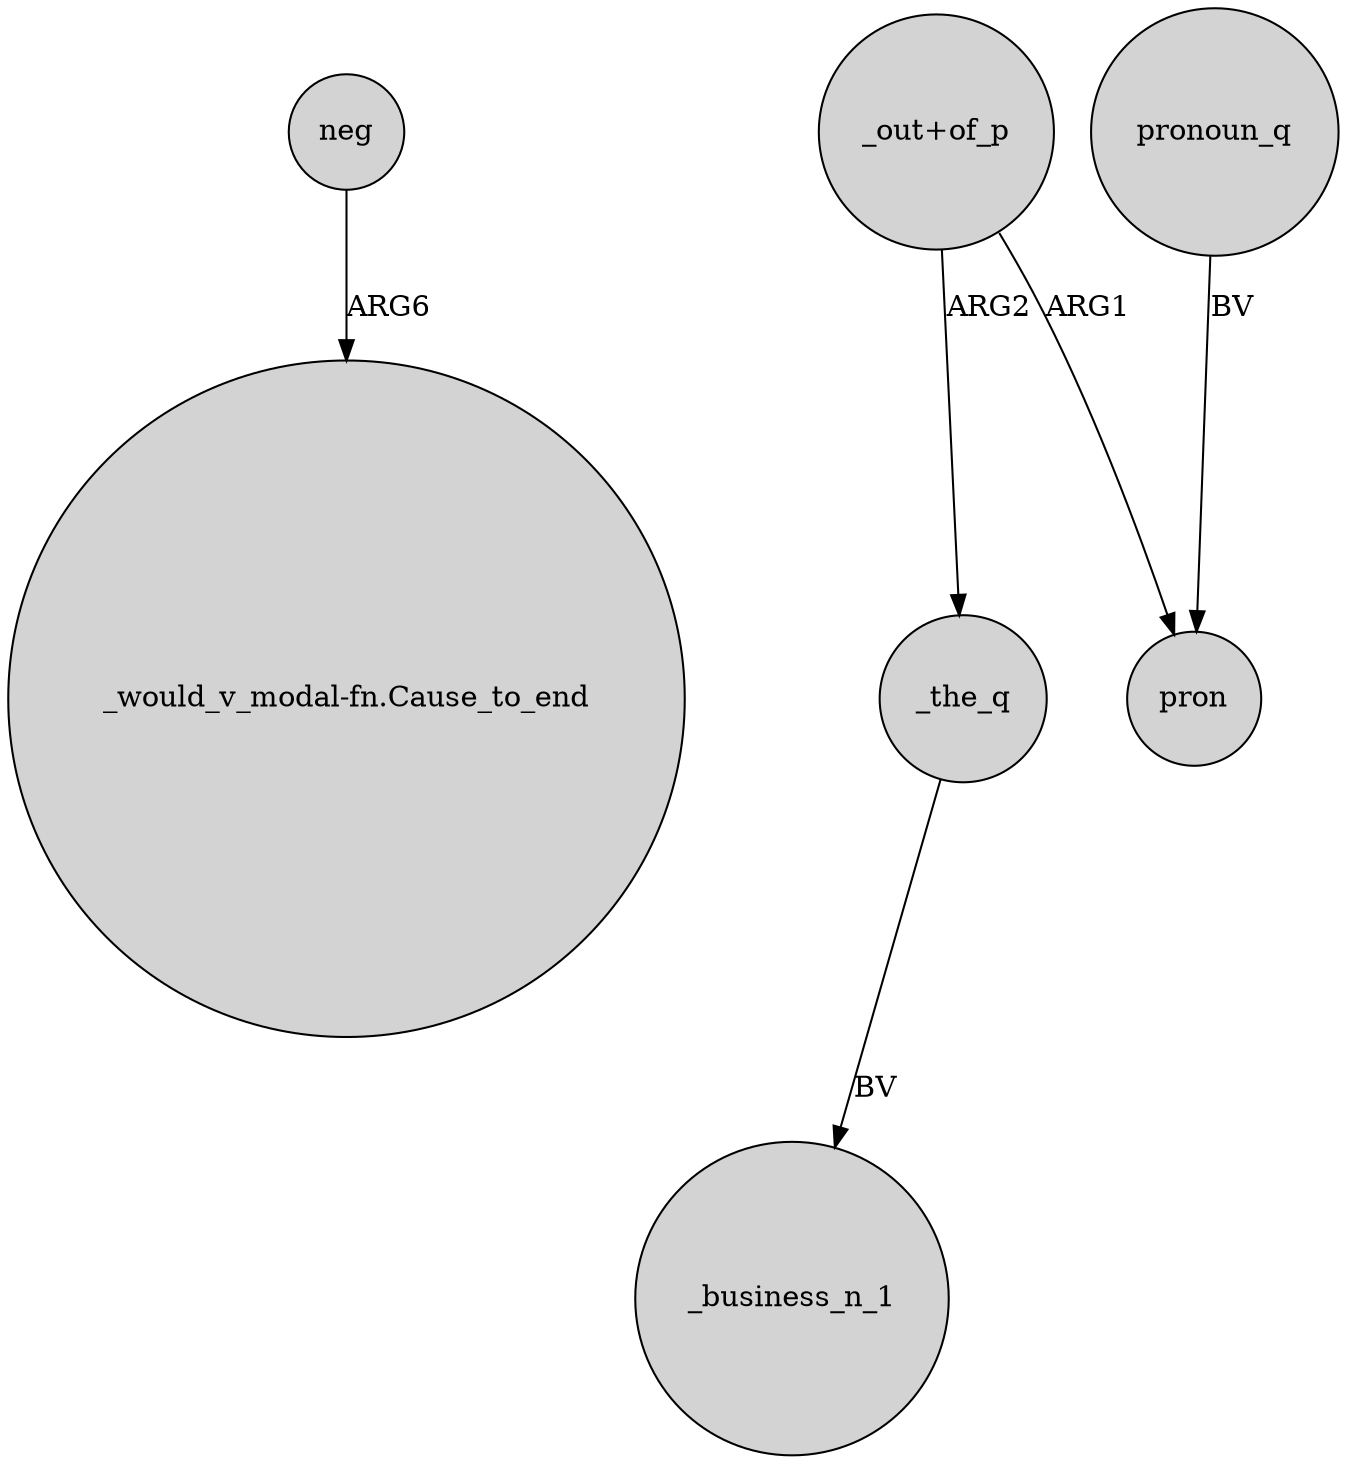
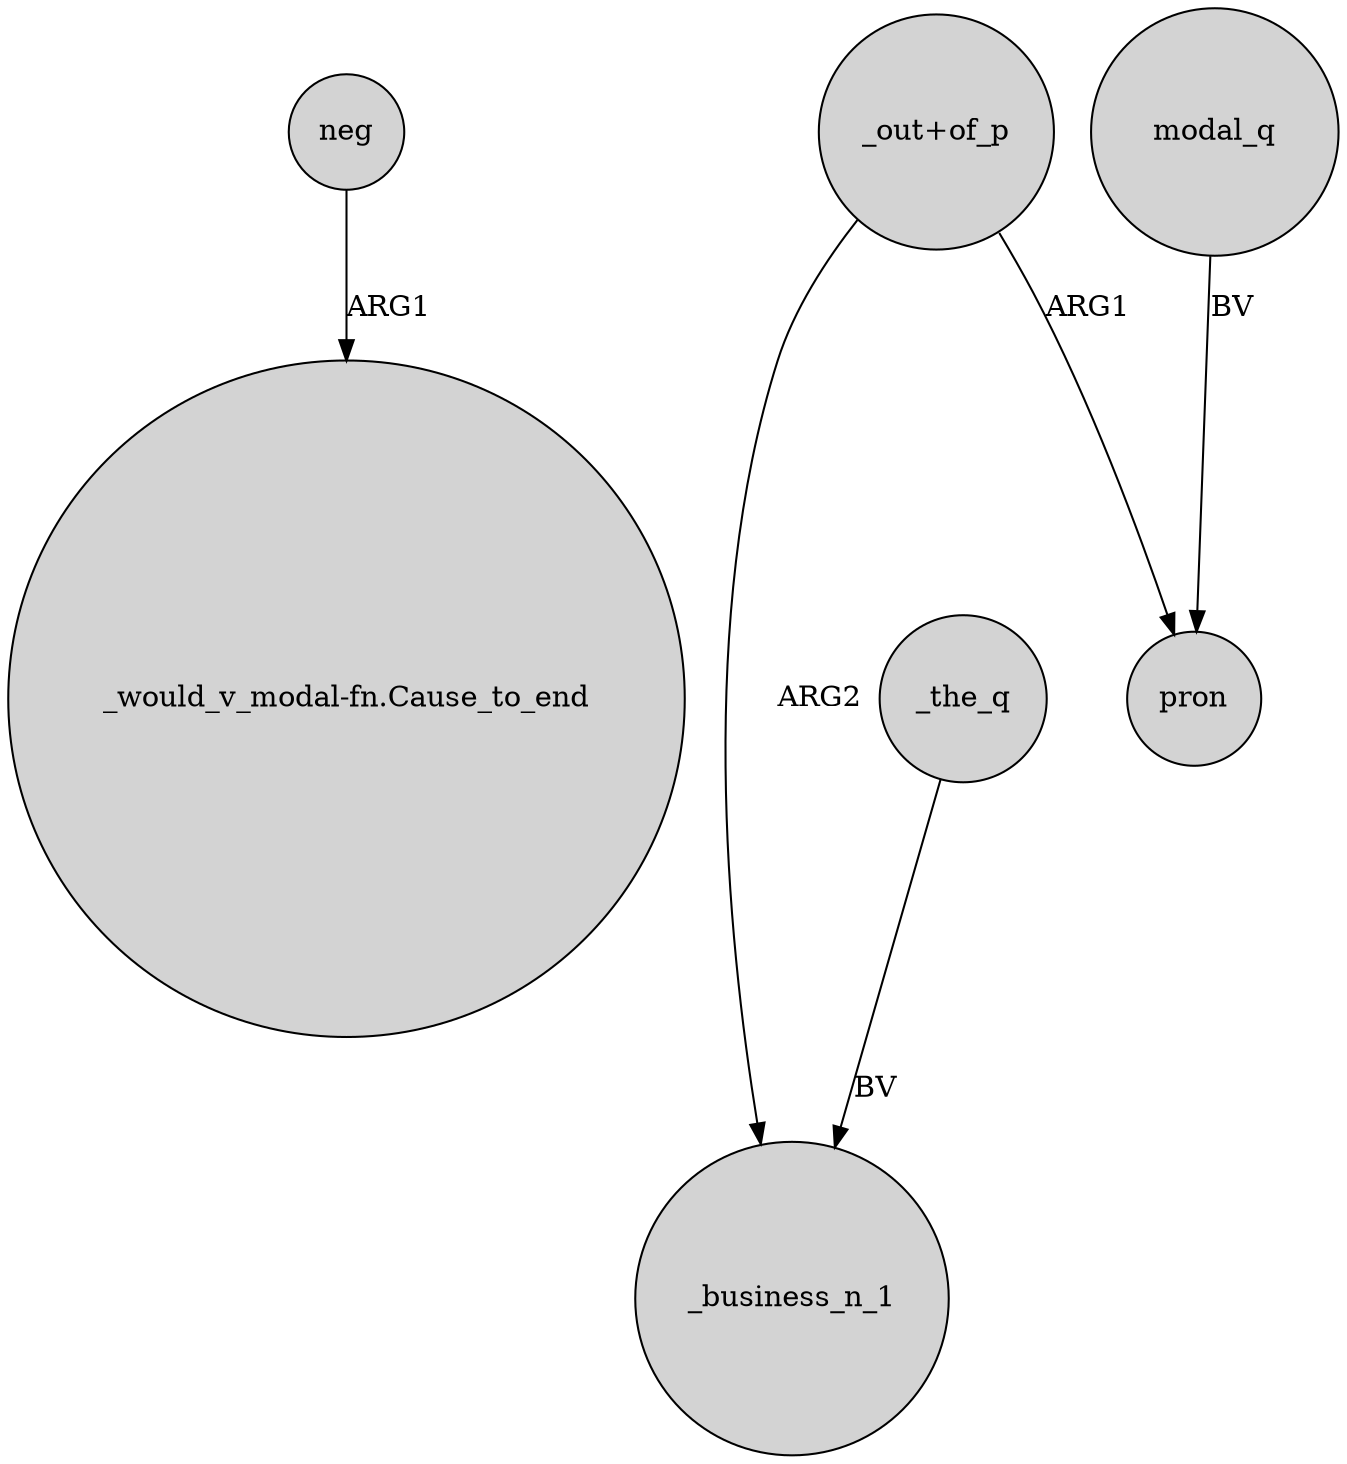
(1215, 132) -> (1215, 132)
(389, 308) -> (389, 308)
(950, 422) -> (728, 659)
